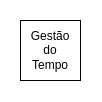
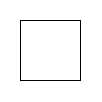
(51, 51) -> none
